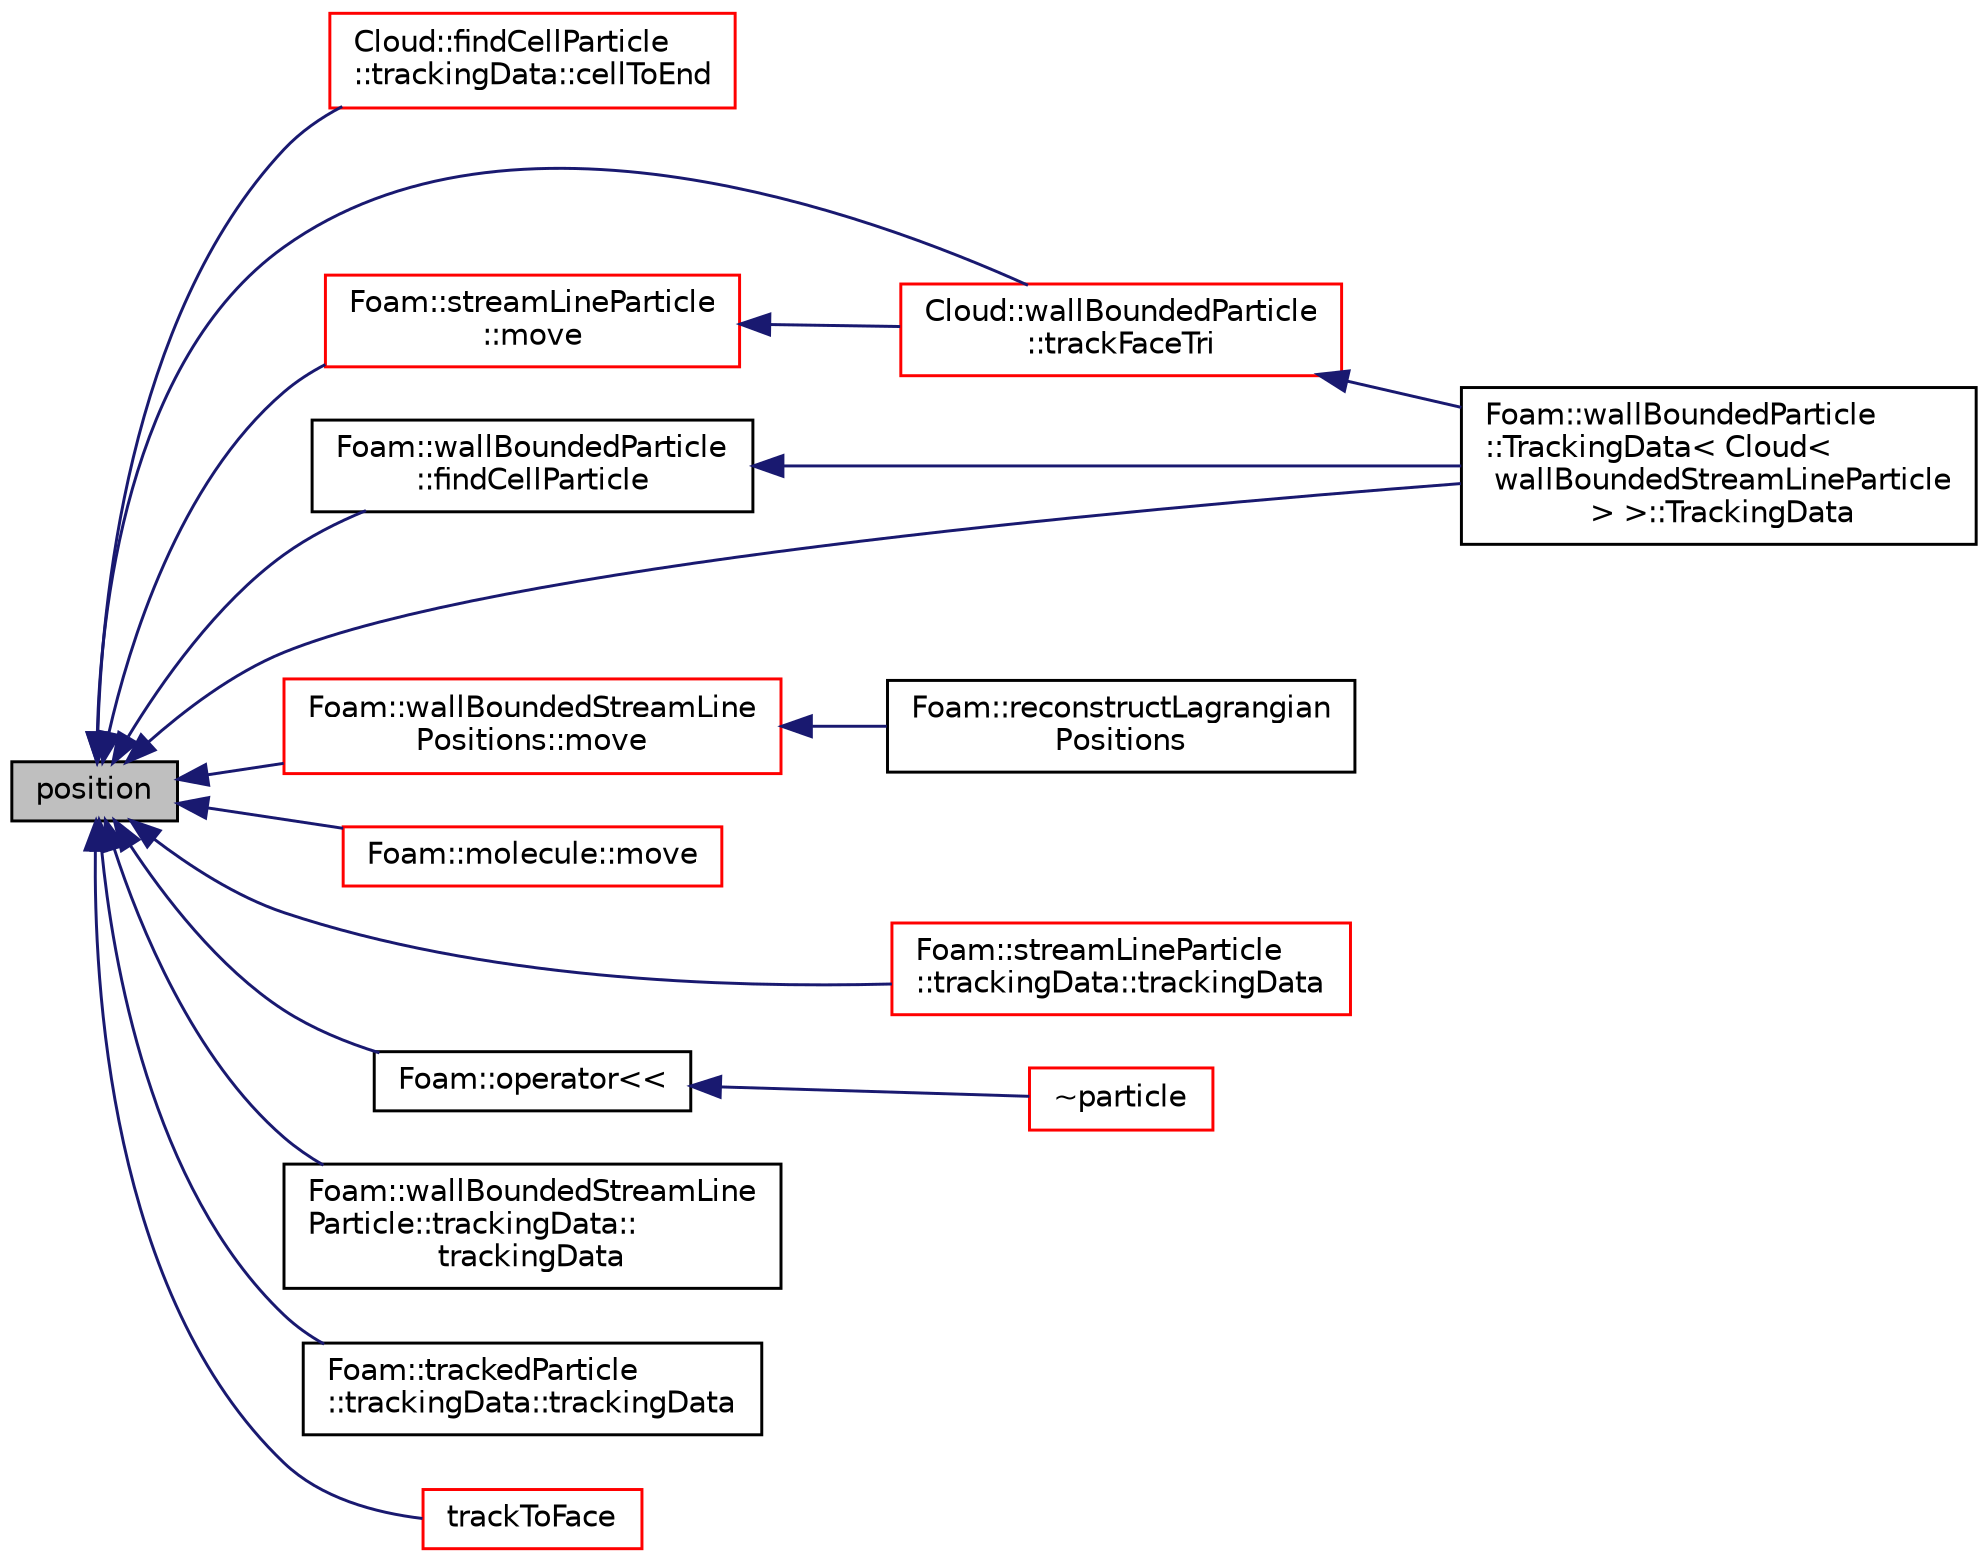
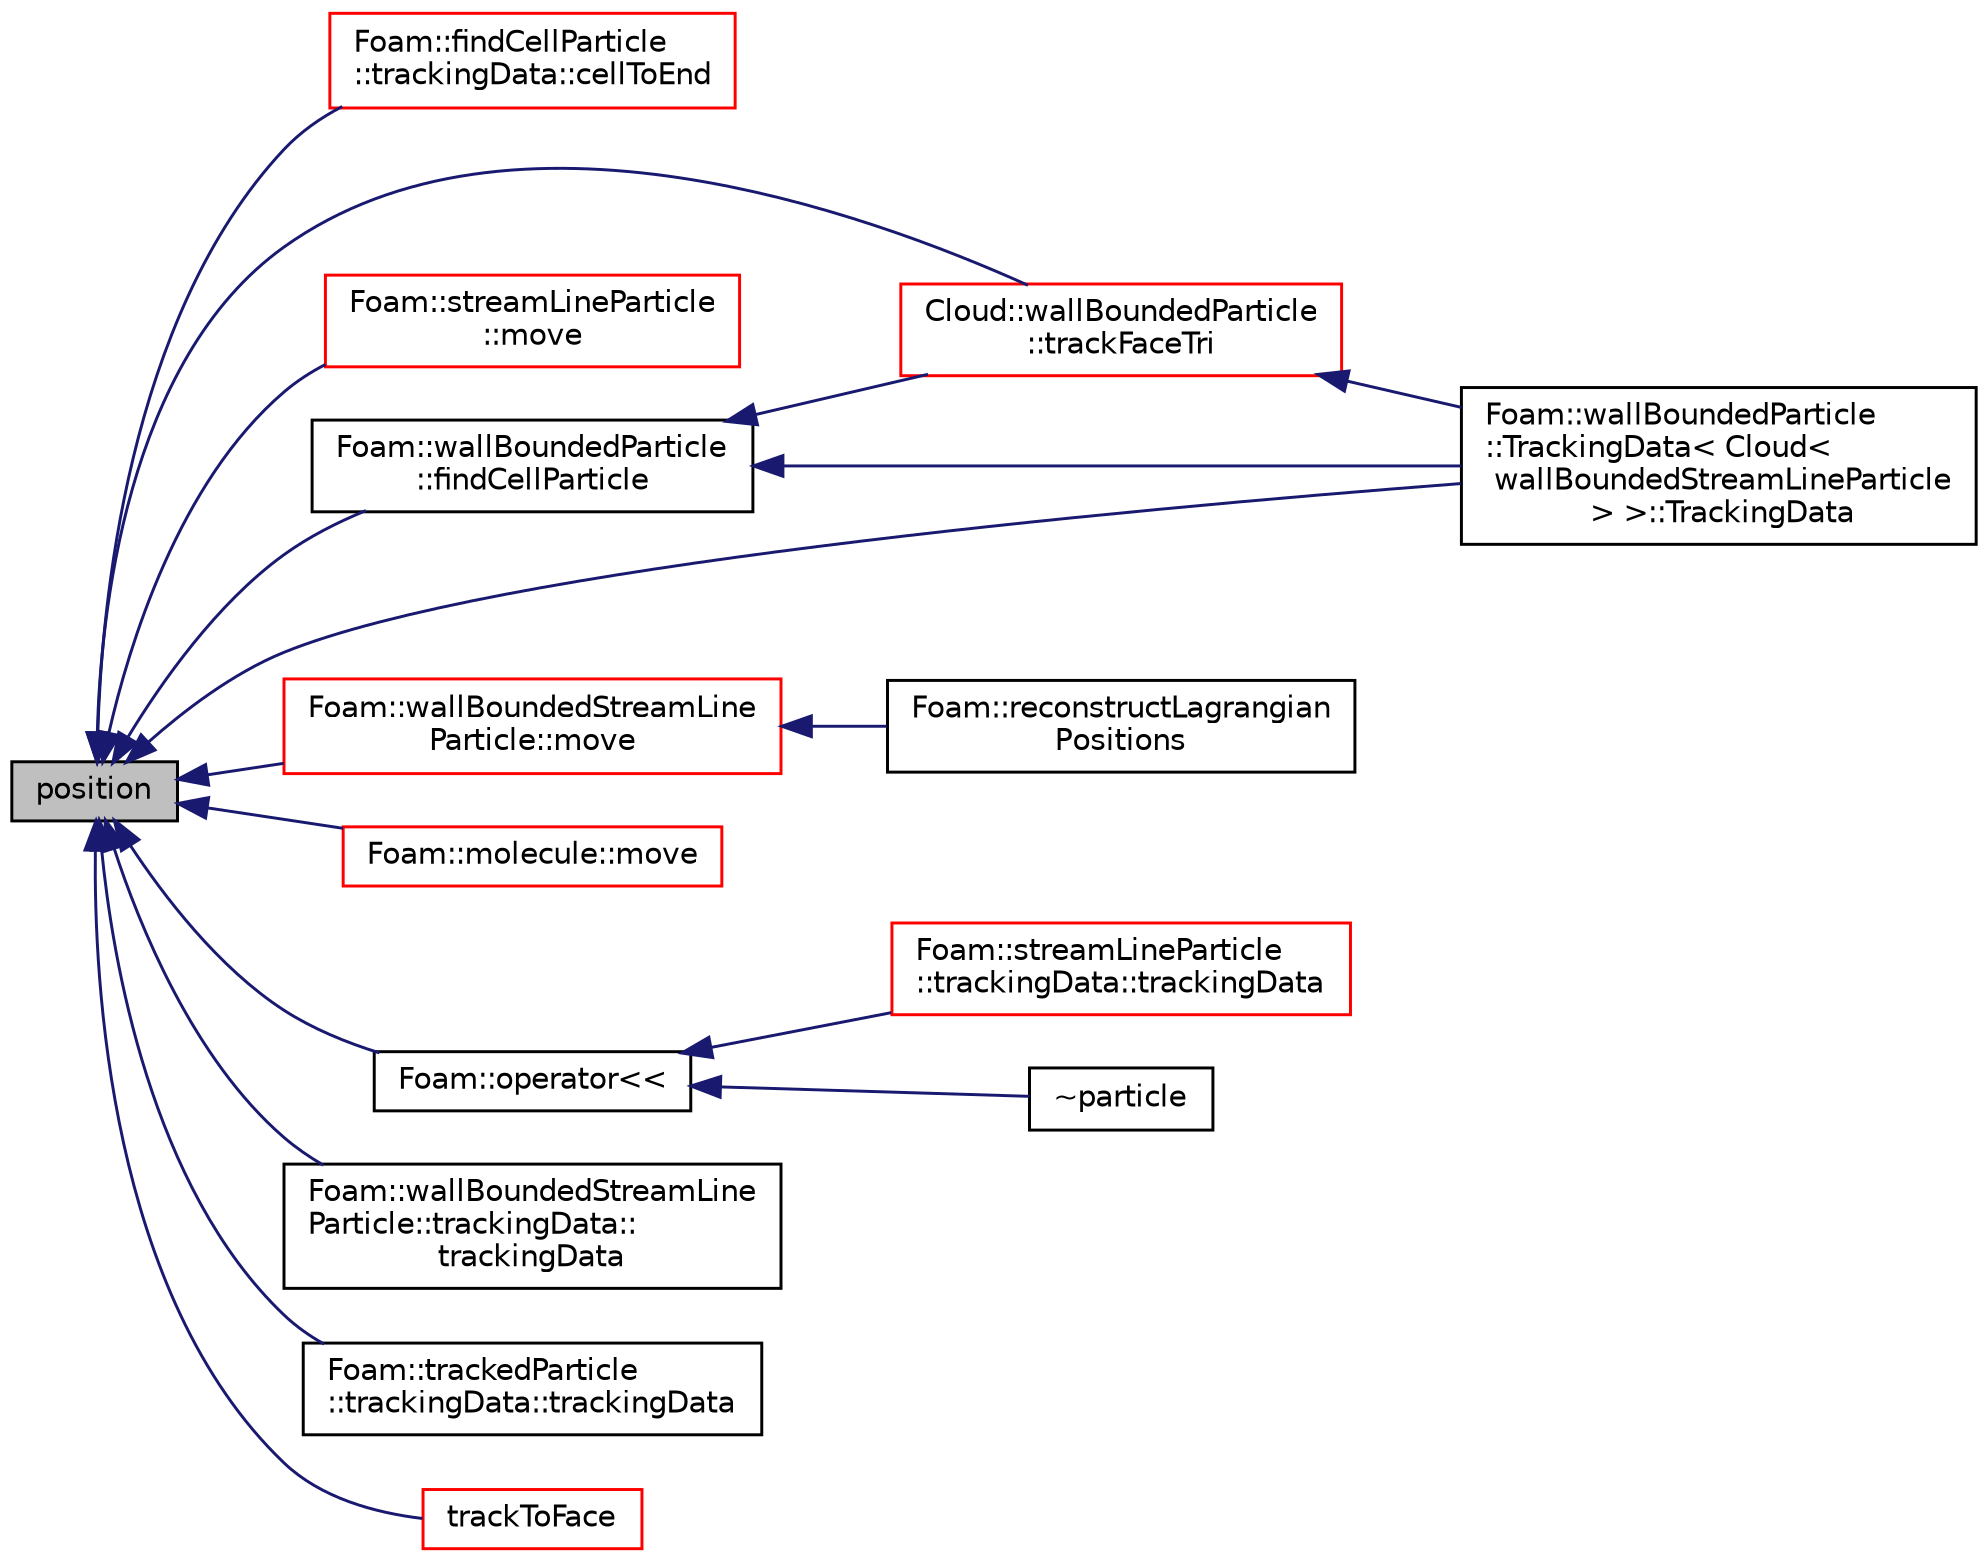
(532, 61) -> (532, 61)
(836, 326) -> (842, 394)
(532, 726) -> (532, 726)
(510, 964) -> (801, 1030)
(1121, 1099) -> (1121, 1099)
